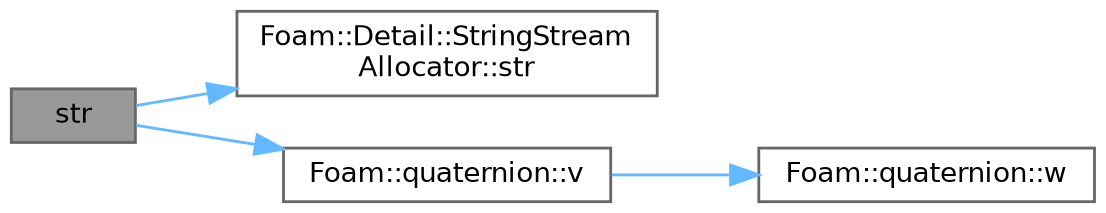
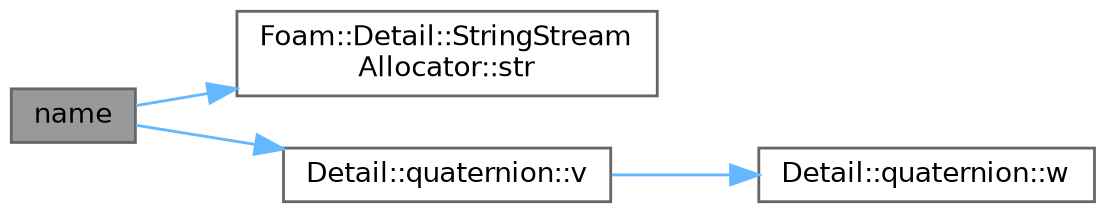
(73, 116) -> (73, 116)
(447, 175) -> (447, 175)
(927, 175) -> (927, 175)
